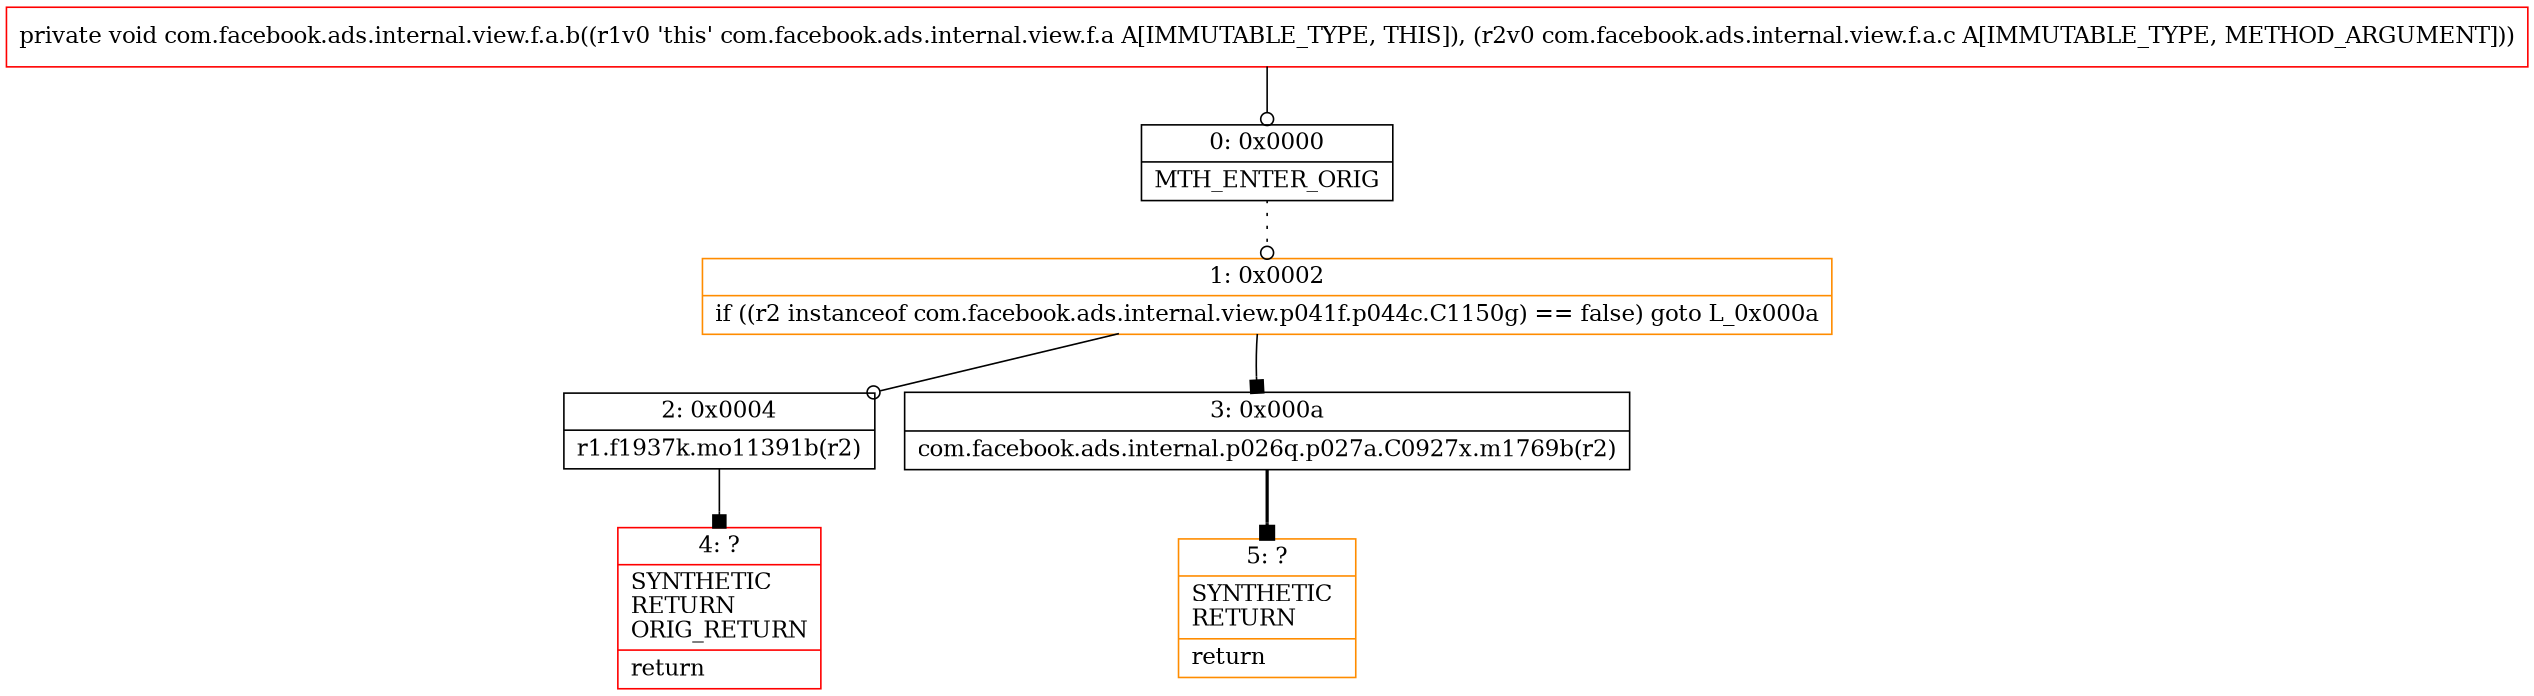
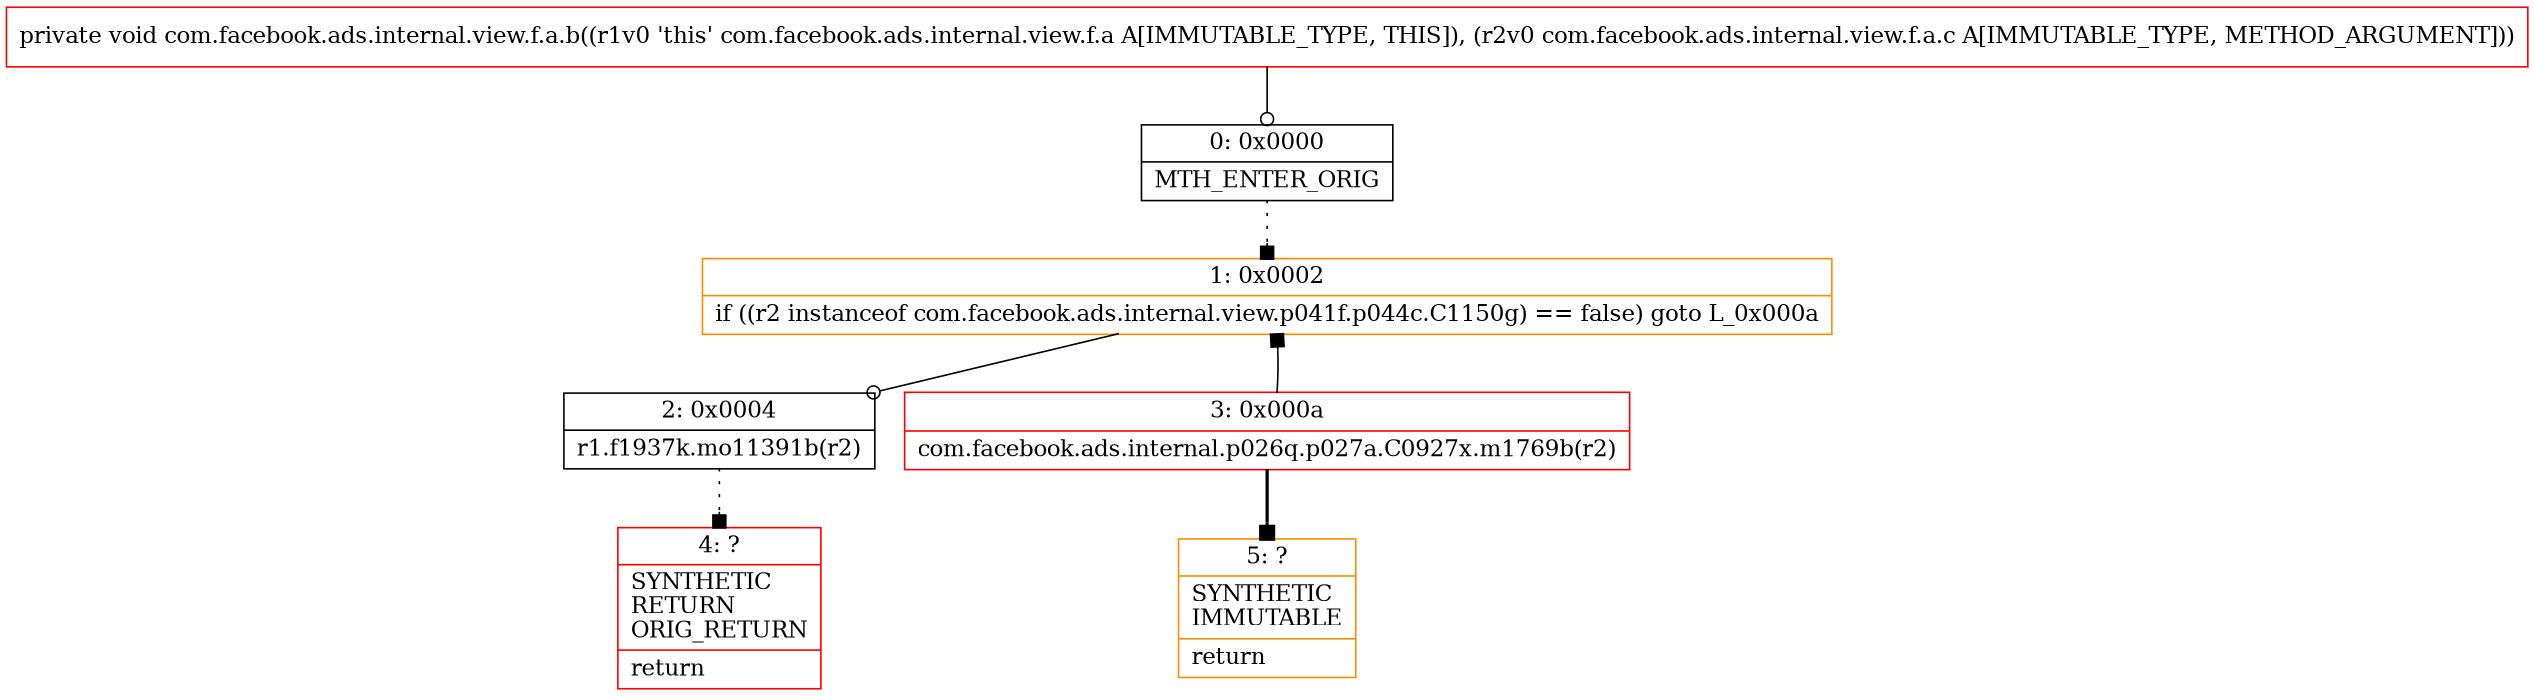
(1267, 221) -> (1267, 221)
(1256, 355) -> (1278, 372)
(1267, 431) -> (1267, 431)
(719, 490) -> (719, 490)
(1244, 619) -> (1267, 619)
